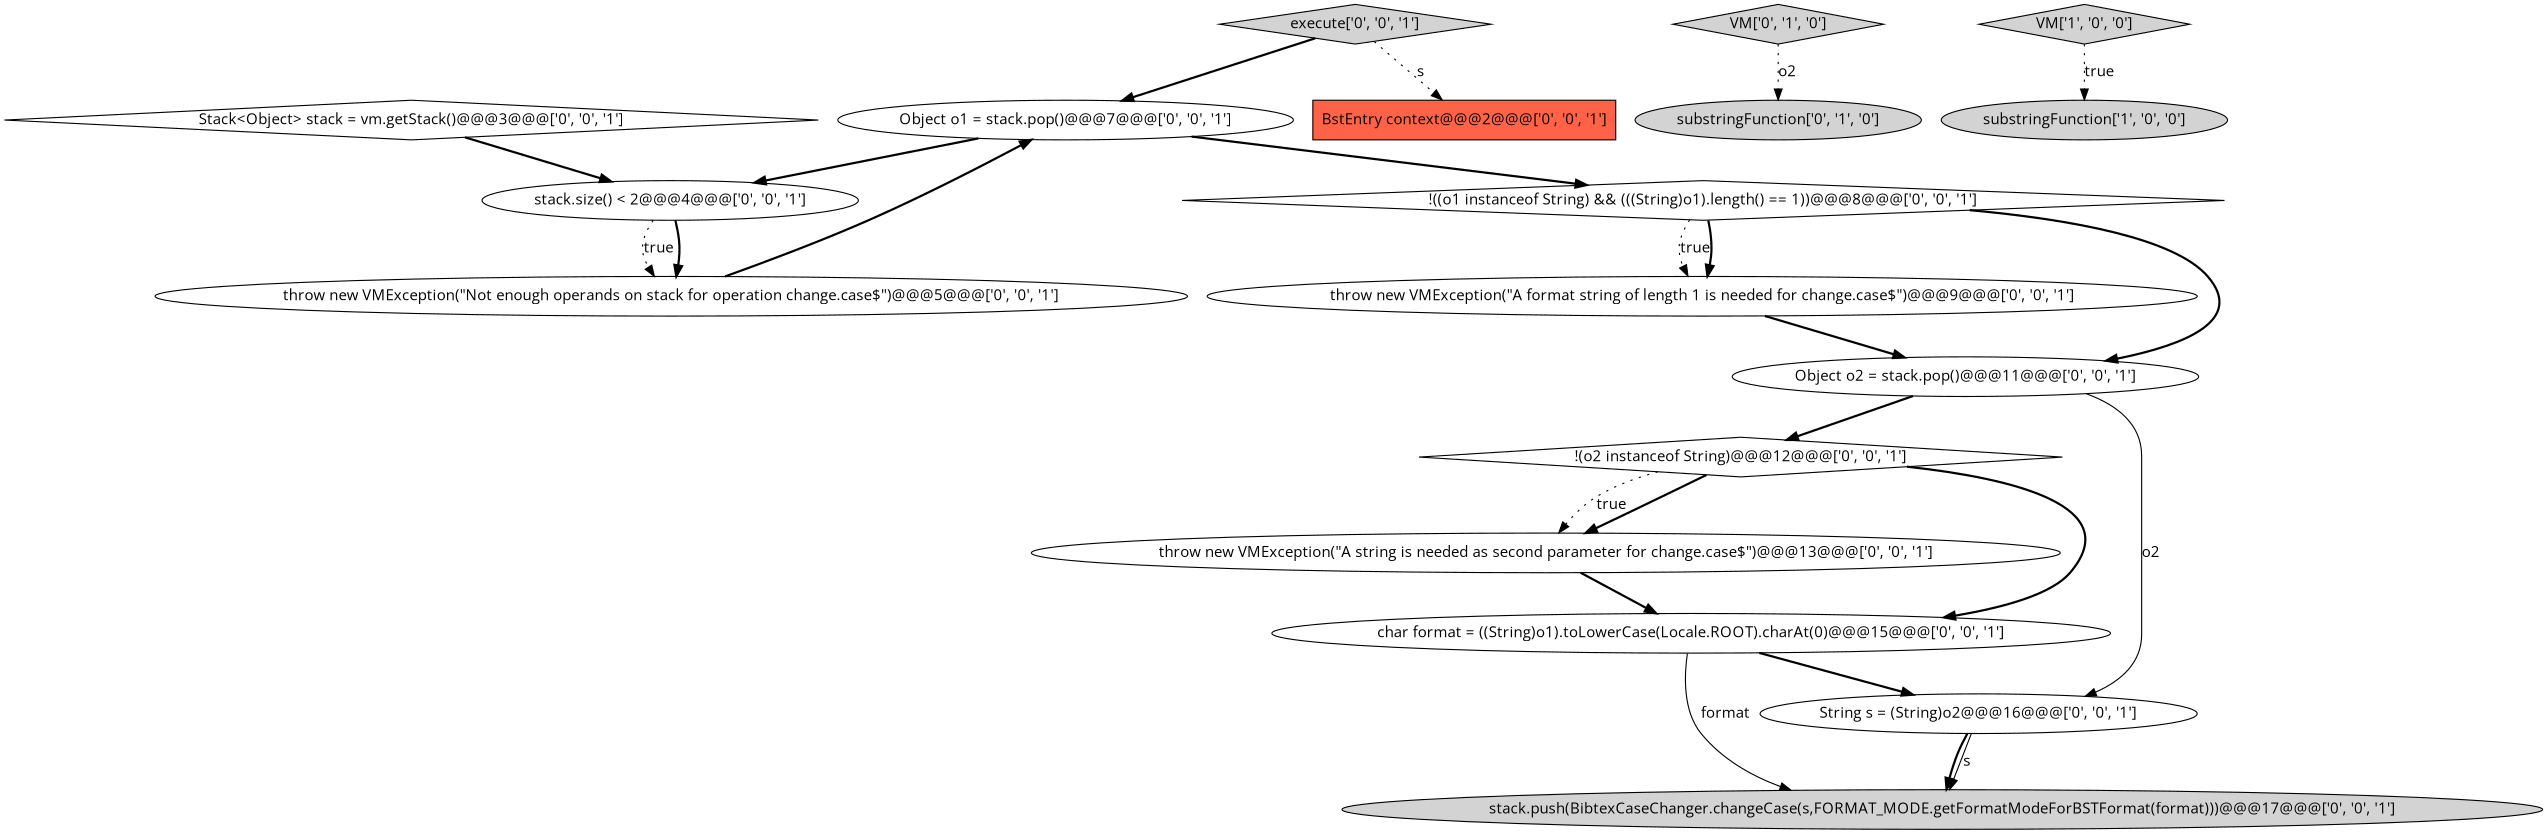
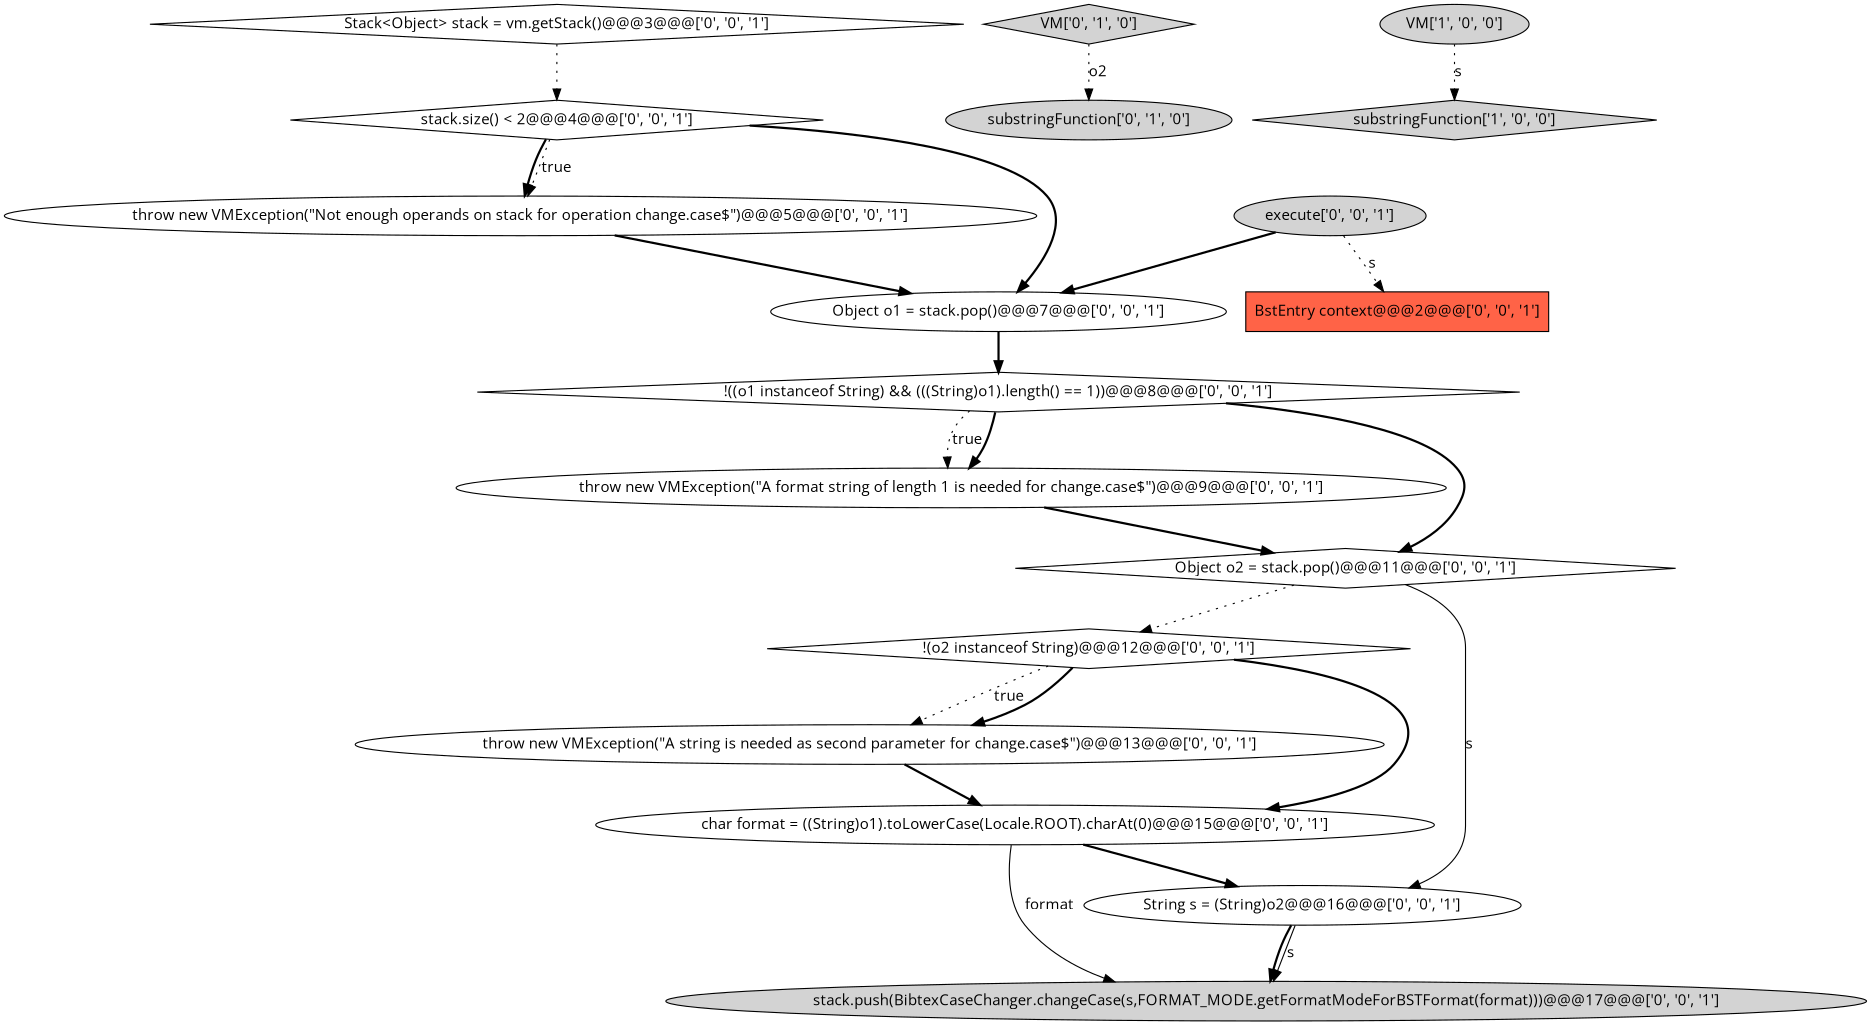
(1355, 24) -> (1330, 216)
(2084, 24) -> (1454, 24)
(2100, 72) -> (1458, 72)
(2084, 120) -> (1454, 120)
(533, 158) -> (557, 67)
(872, 159) -> (952, 152)
(670, 200) -> (557, 120)
(1965, 377) -> (1345, 568)
(1855, 416) -> (1222, 607)
(2151, 553) -> (1469, 745)
